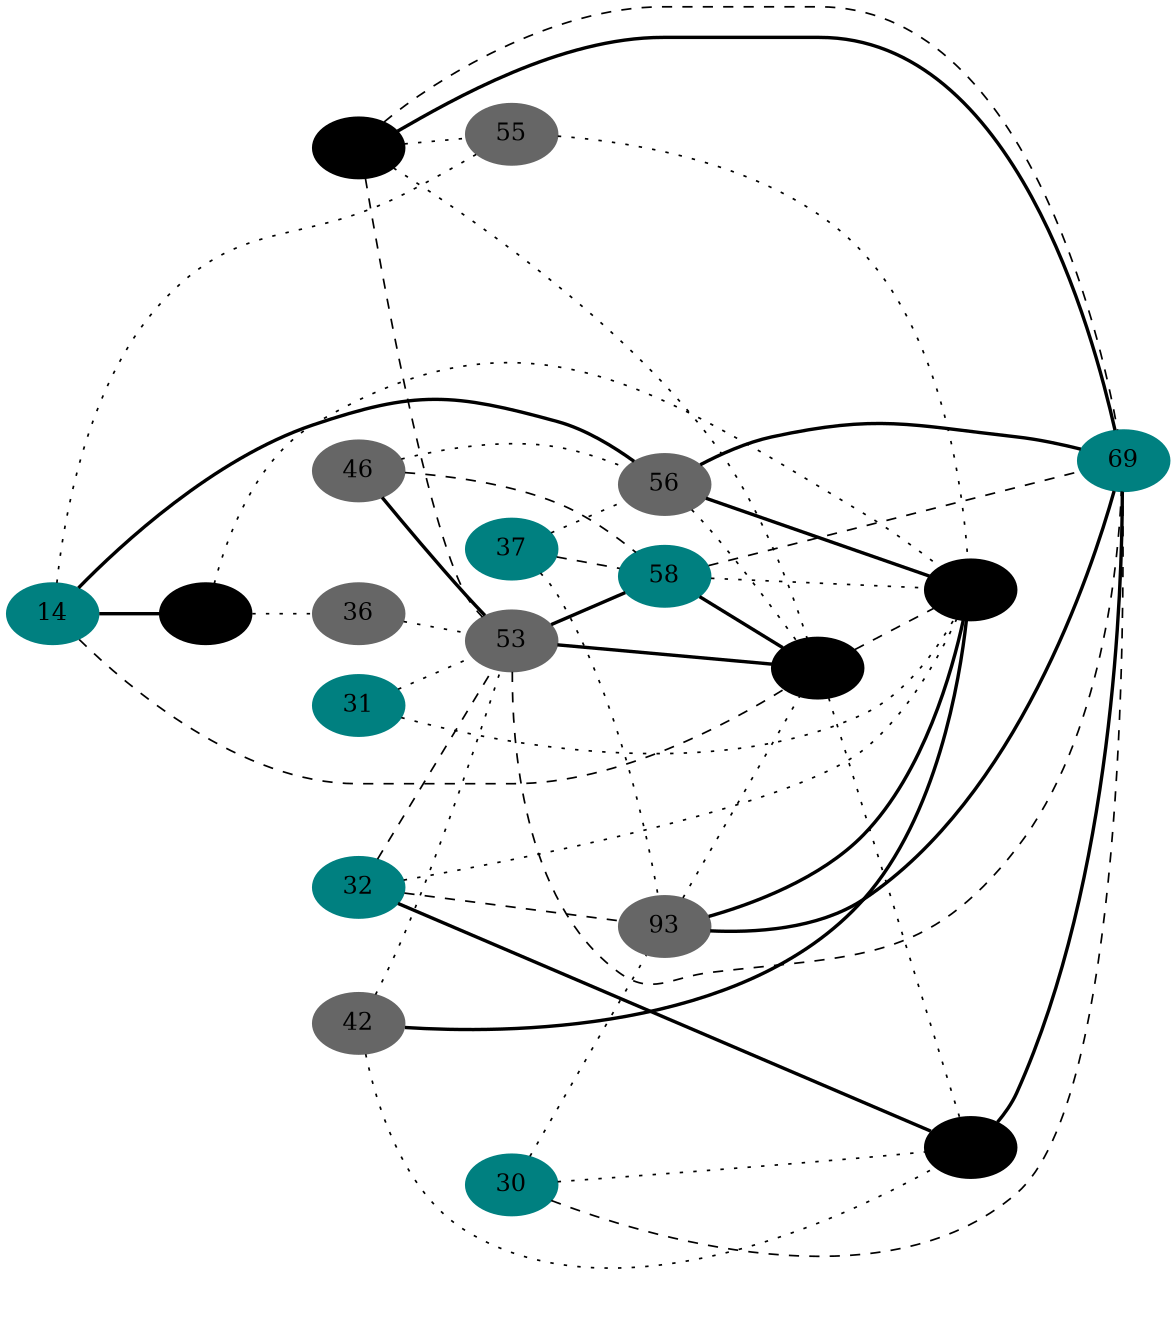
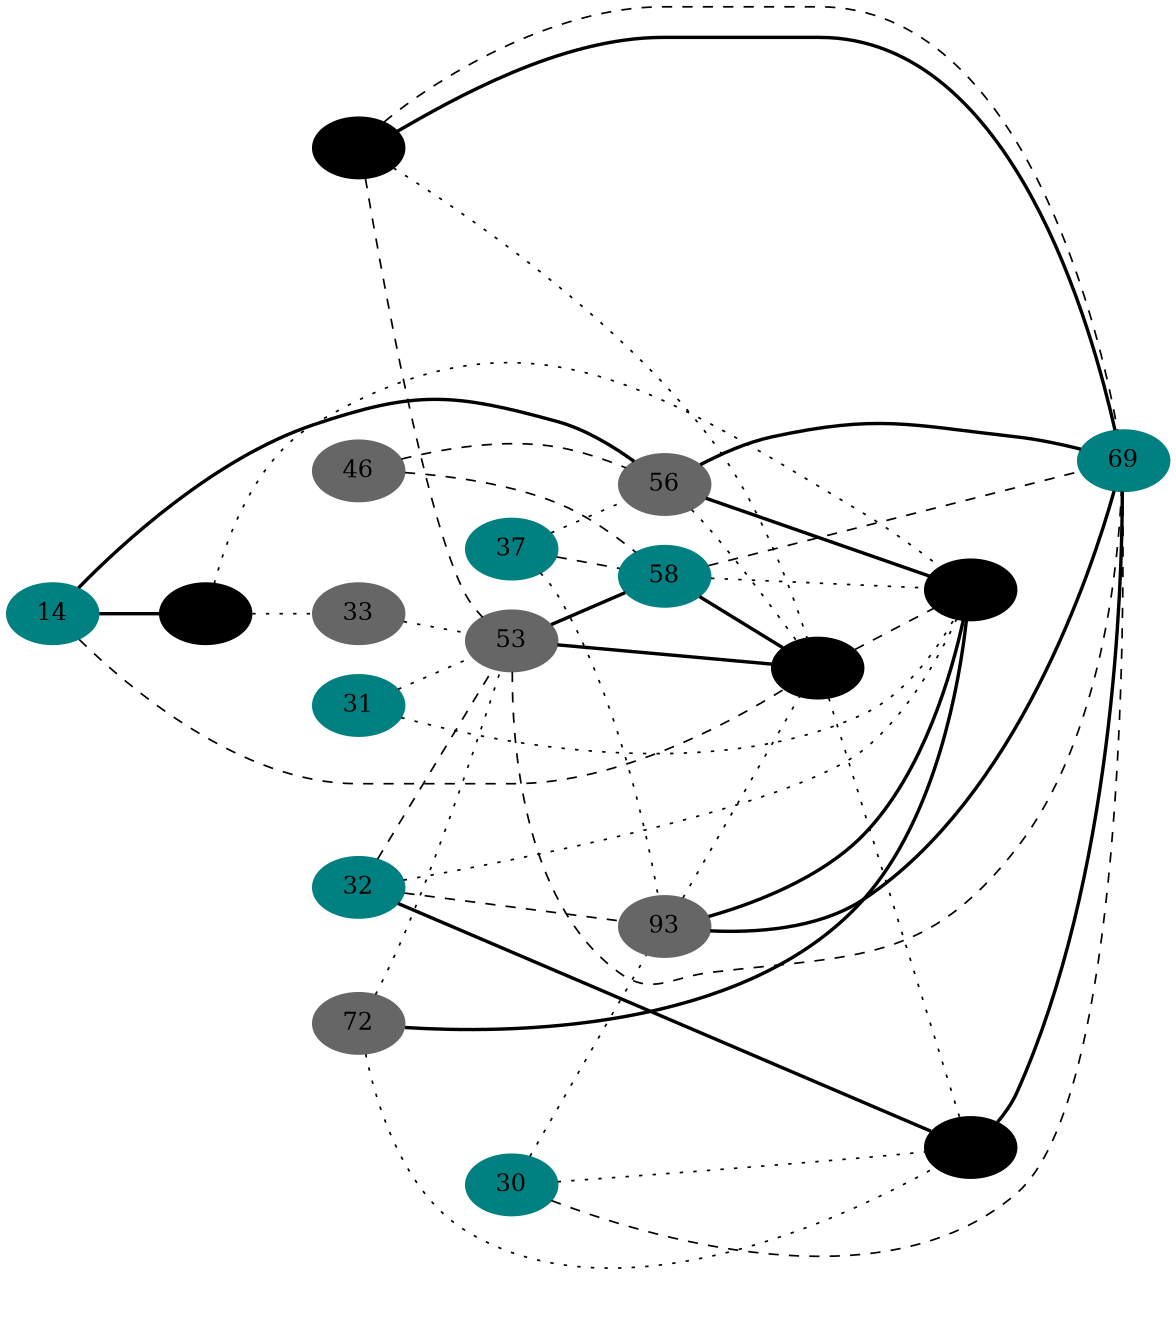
(512, 134) -> none
(515, 444) -> (515, 444)
(433, 557) -> none
(359, 614) -> (359, 614)
(359, 1023) -> (359, 1023)
